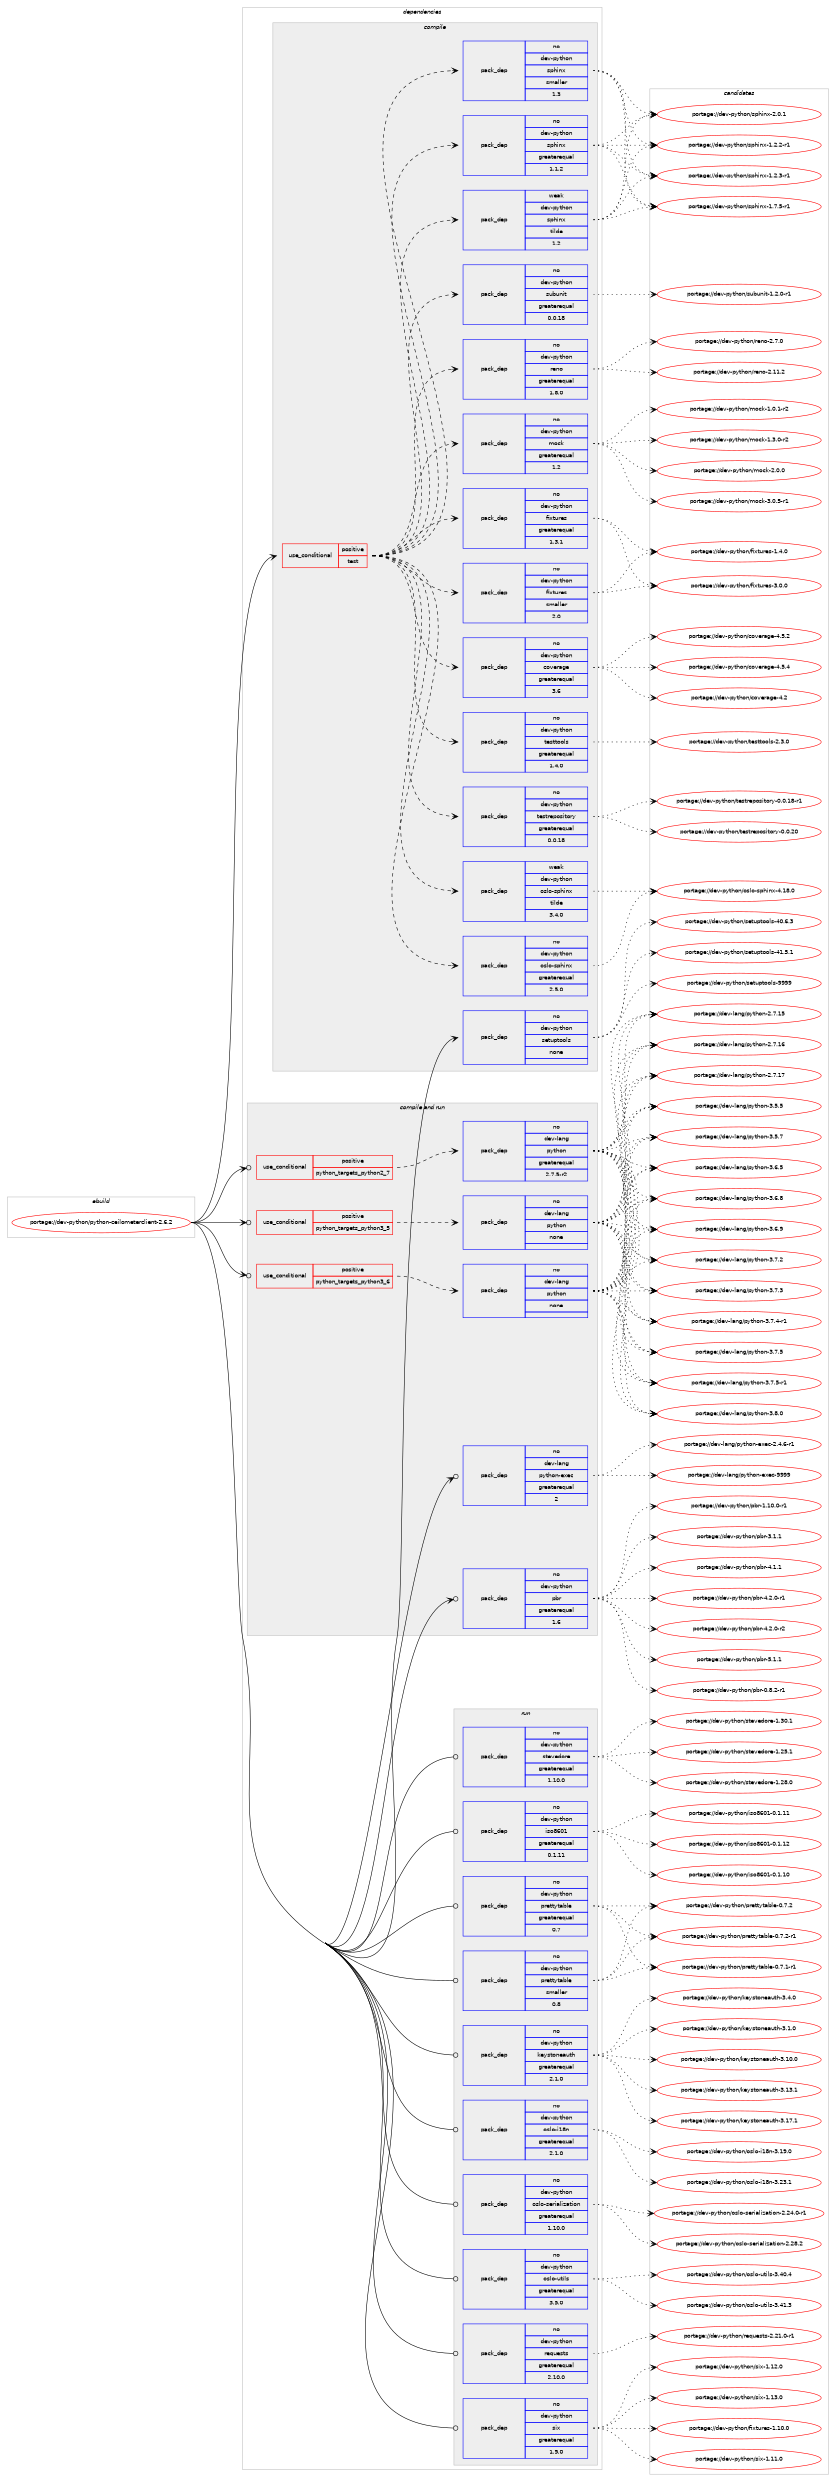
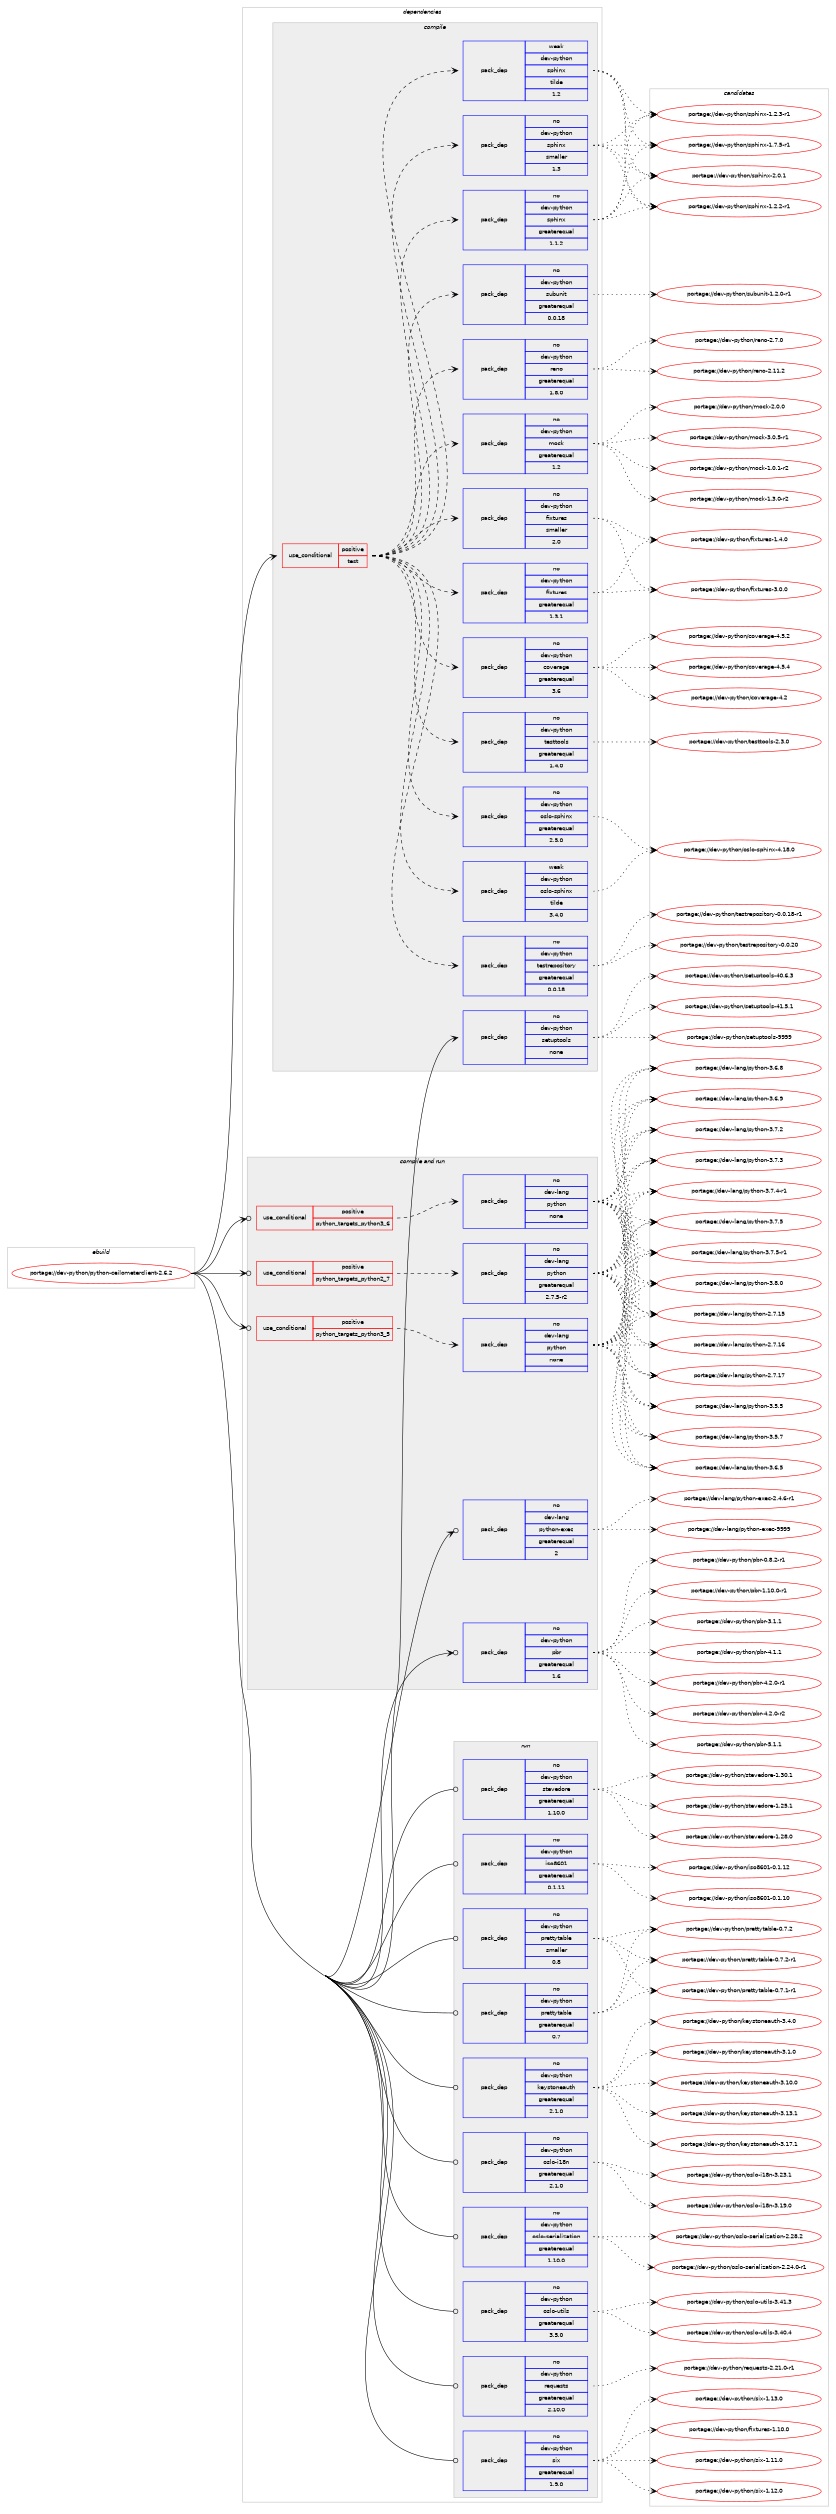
(739, 1814) -> none
